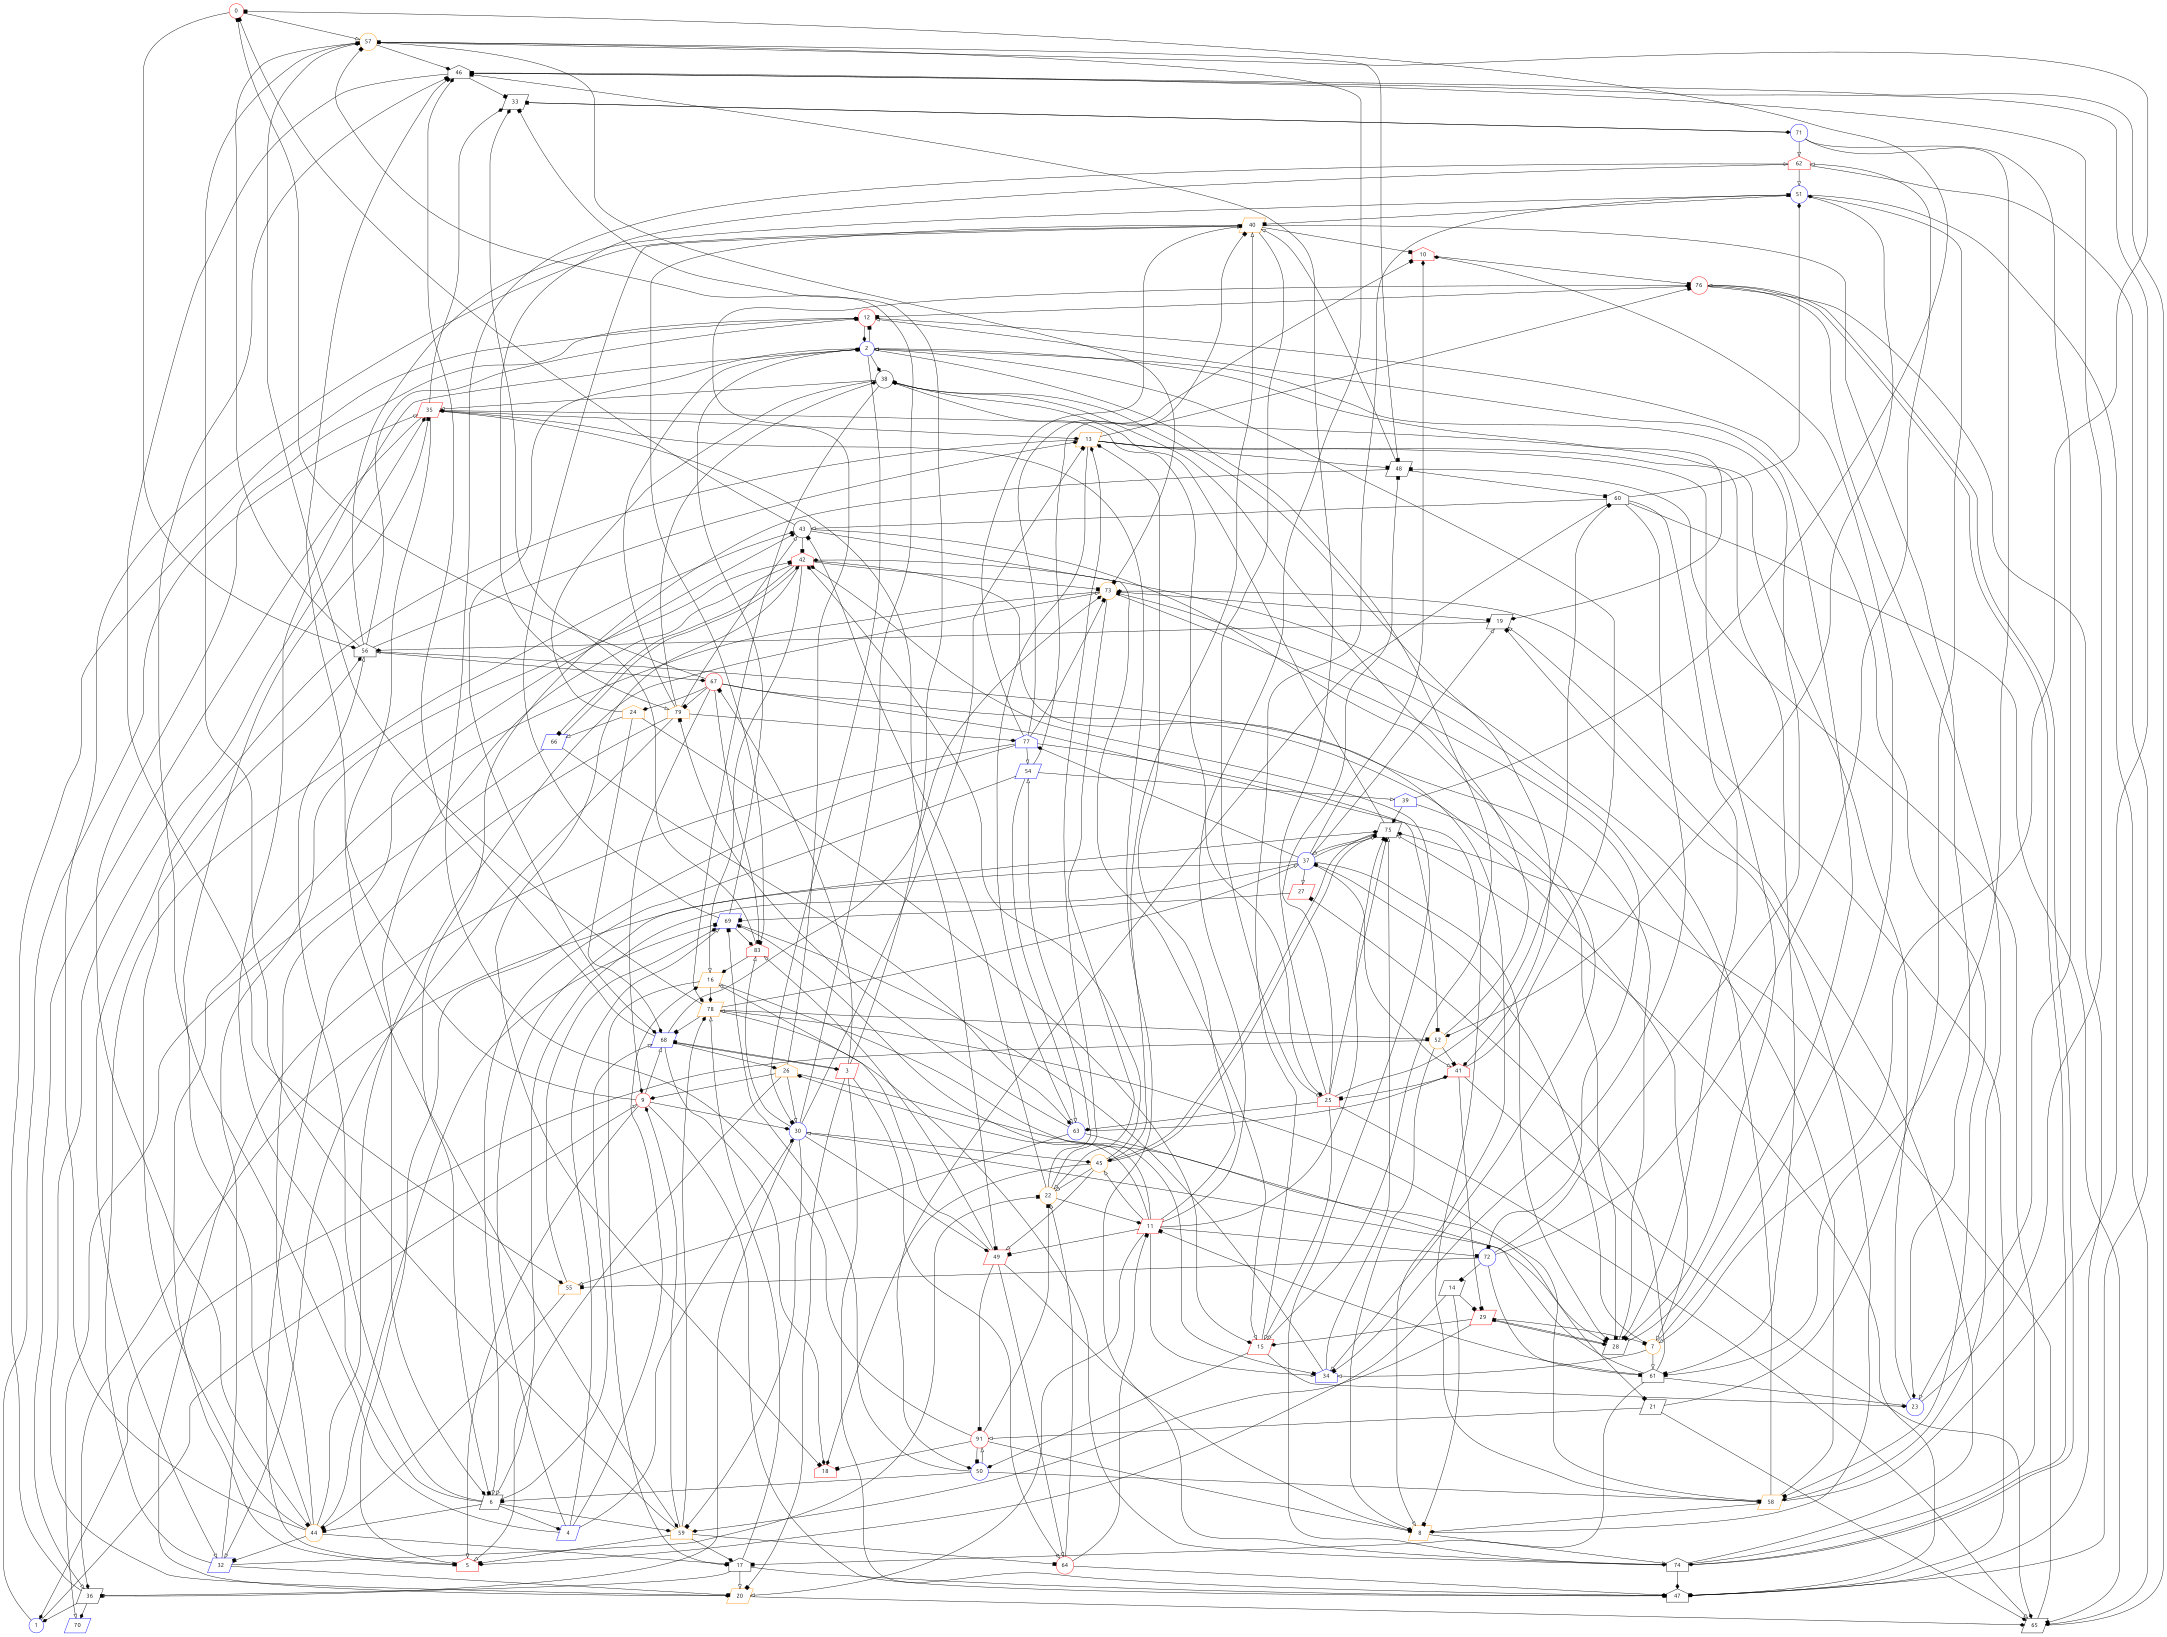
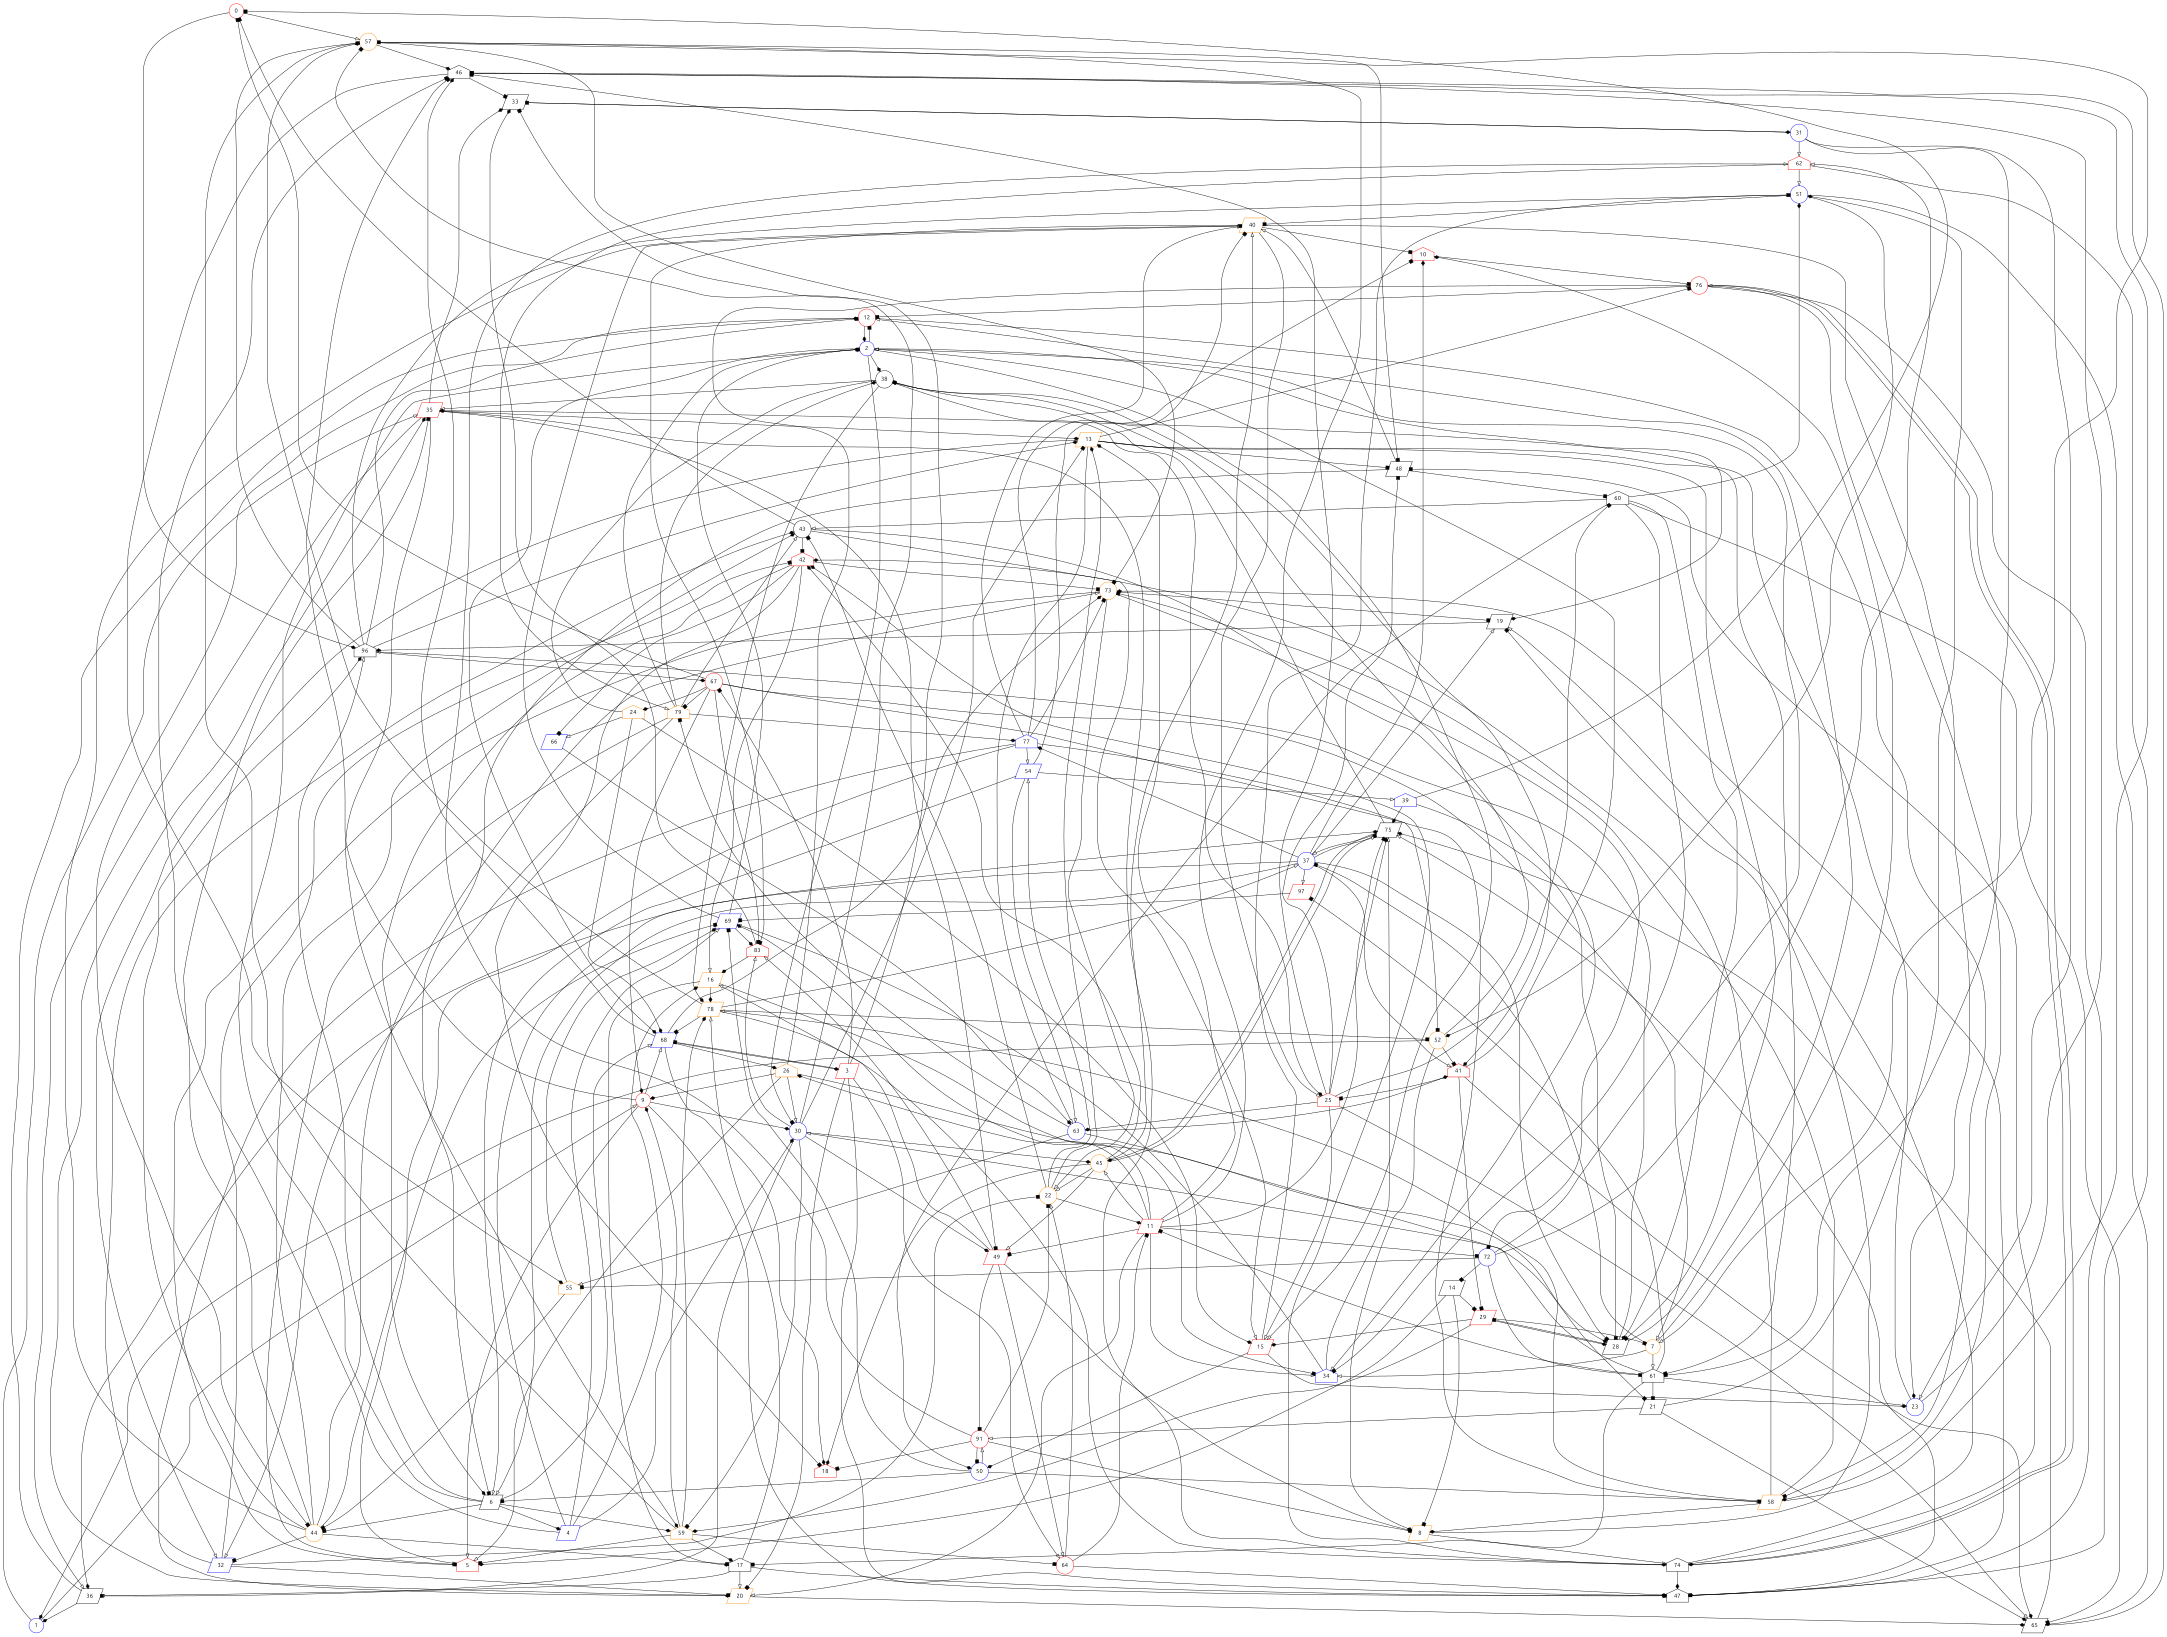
(1799, 133) -> (1799, 133)
(780, 308) -> (780, 308)
(670, 638) -> none
(365, 651) -> (365, 651)
(1421, 790) -> none
(1301, 892) -> (1301, 892)
none -> (1653, 1389)
(78, 1626) -> none
